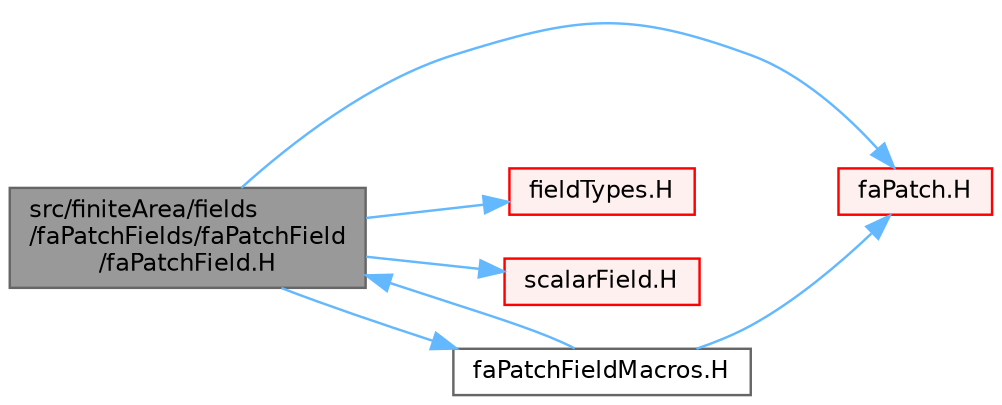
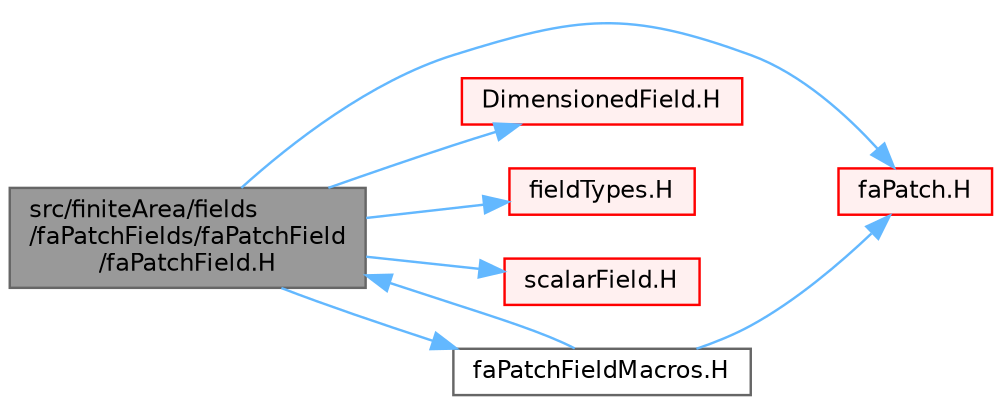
none -> (602, 101)
